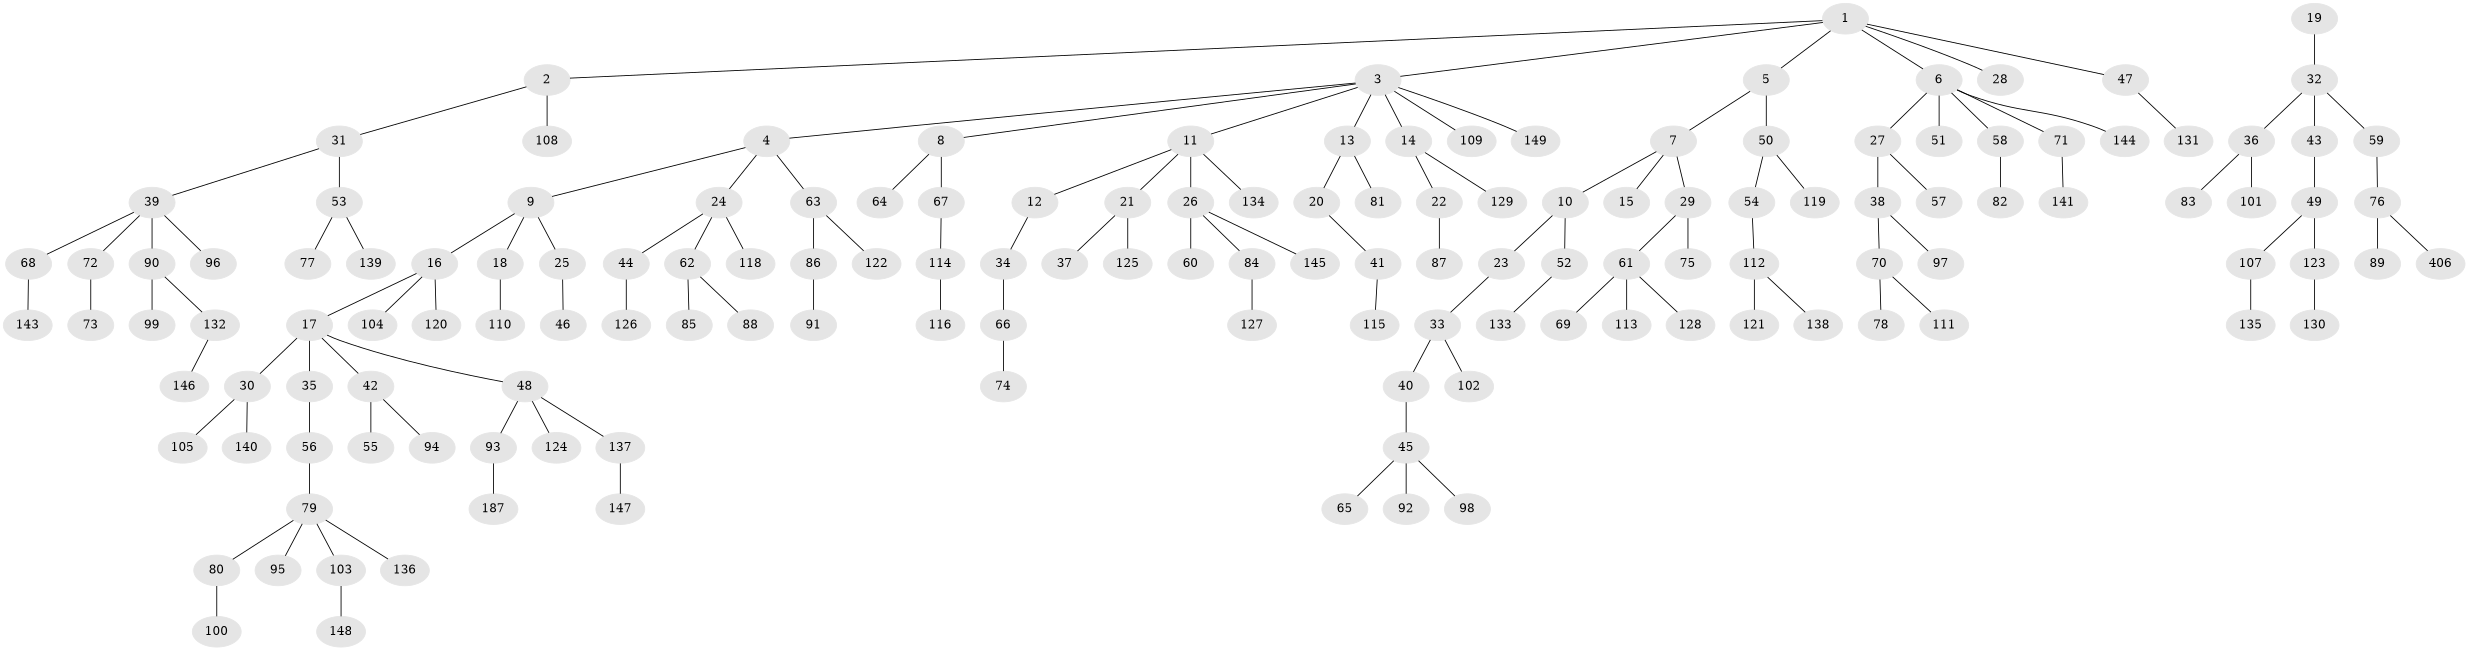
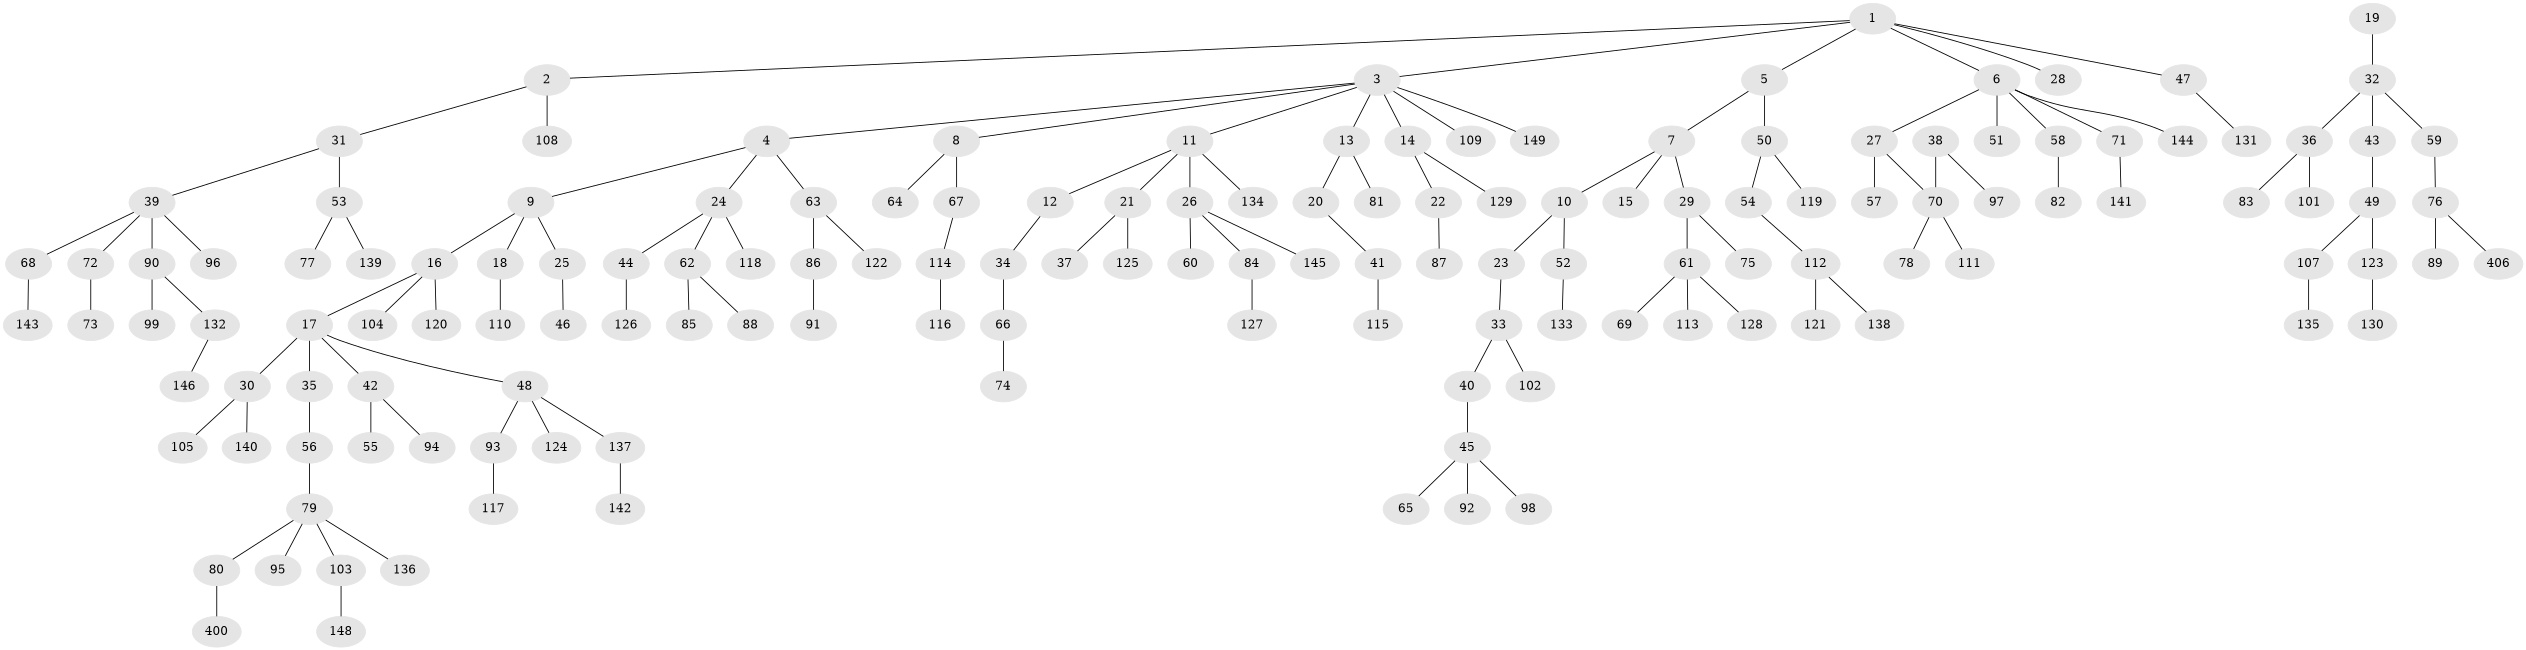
(1878, 172) -> (1905, 172)
(493, 509) -> (493, 509)
(620, 509) -> (620, 509)
(217, 632) -> (217, 632)
